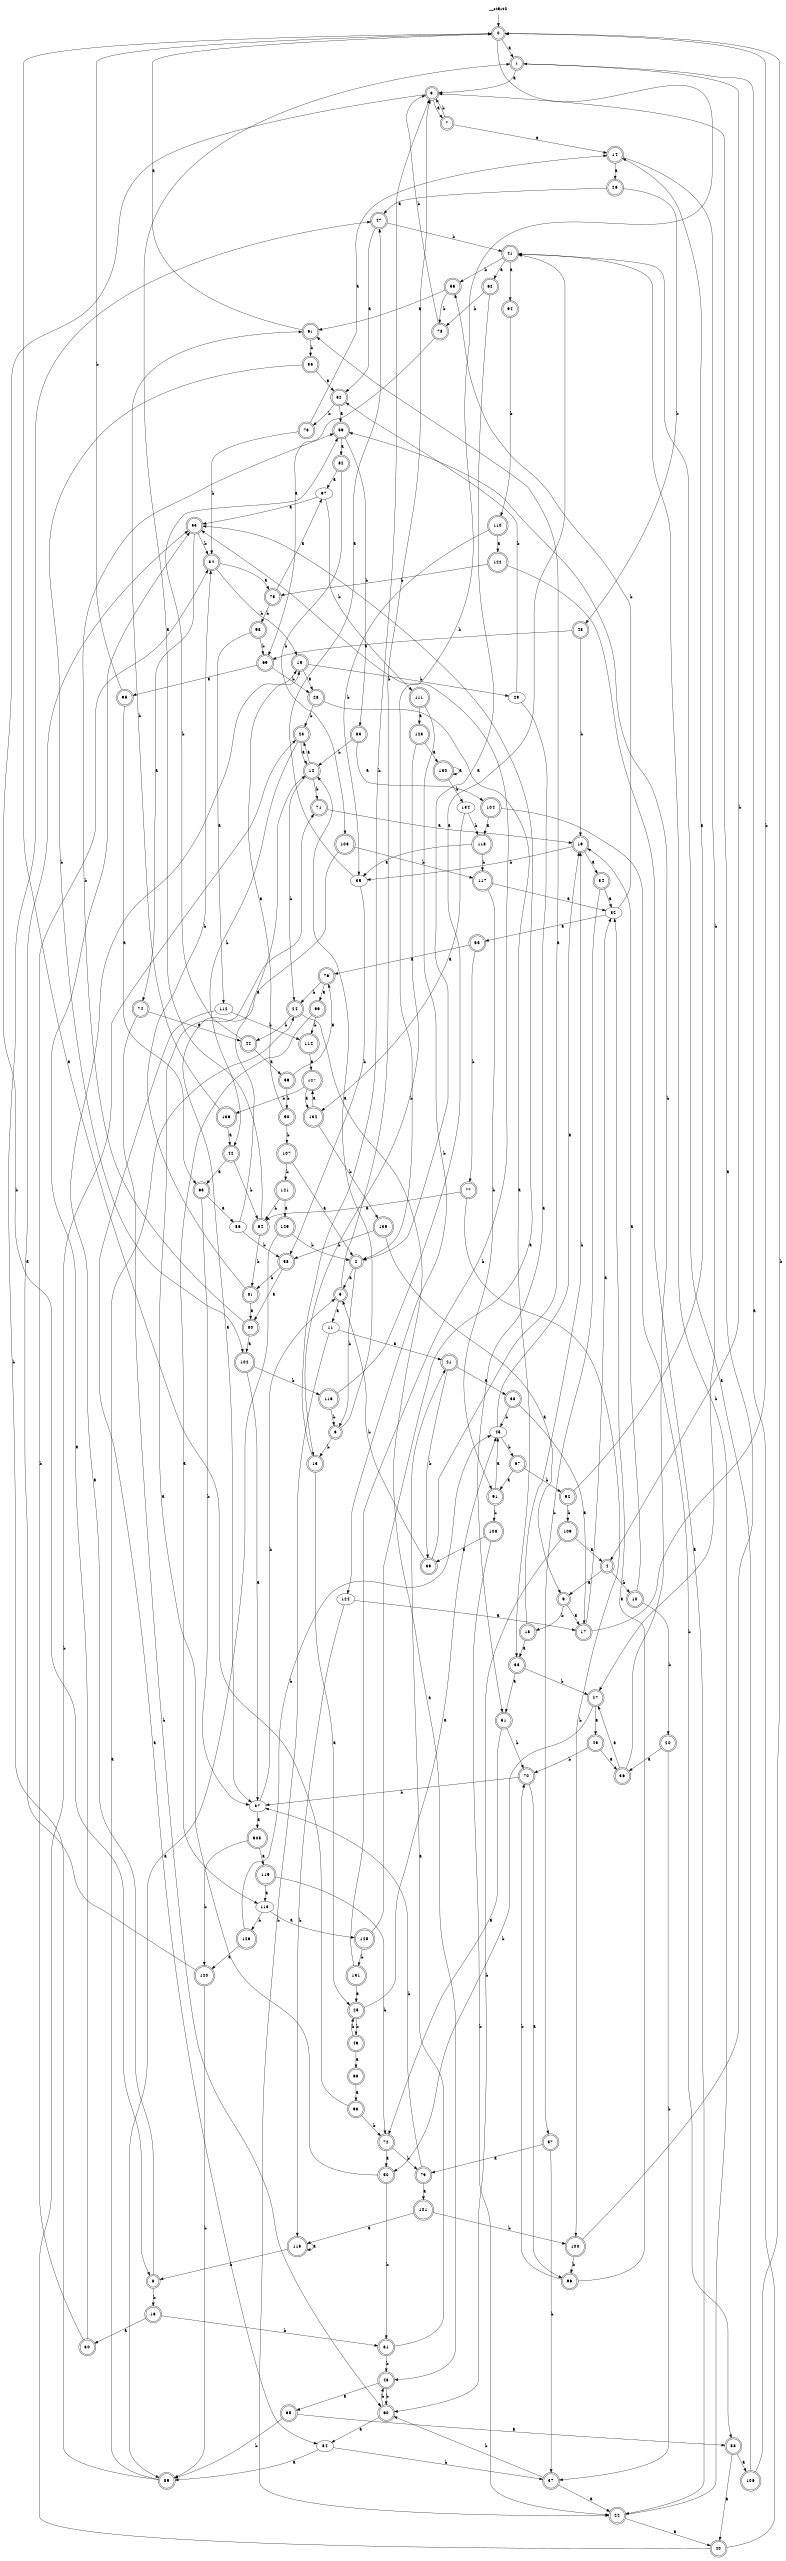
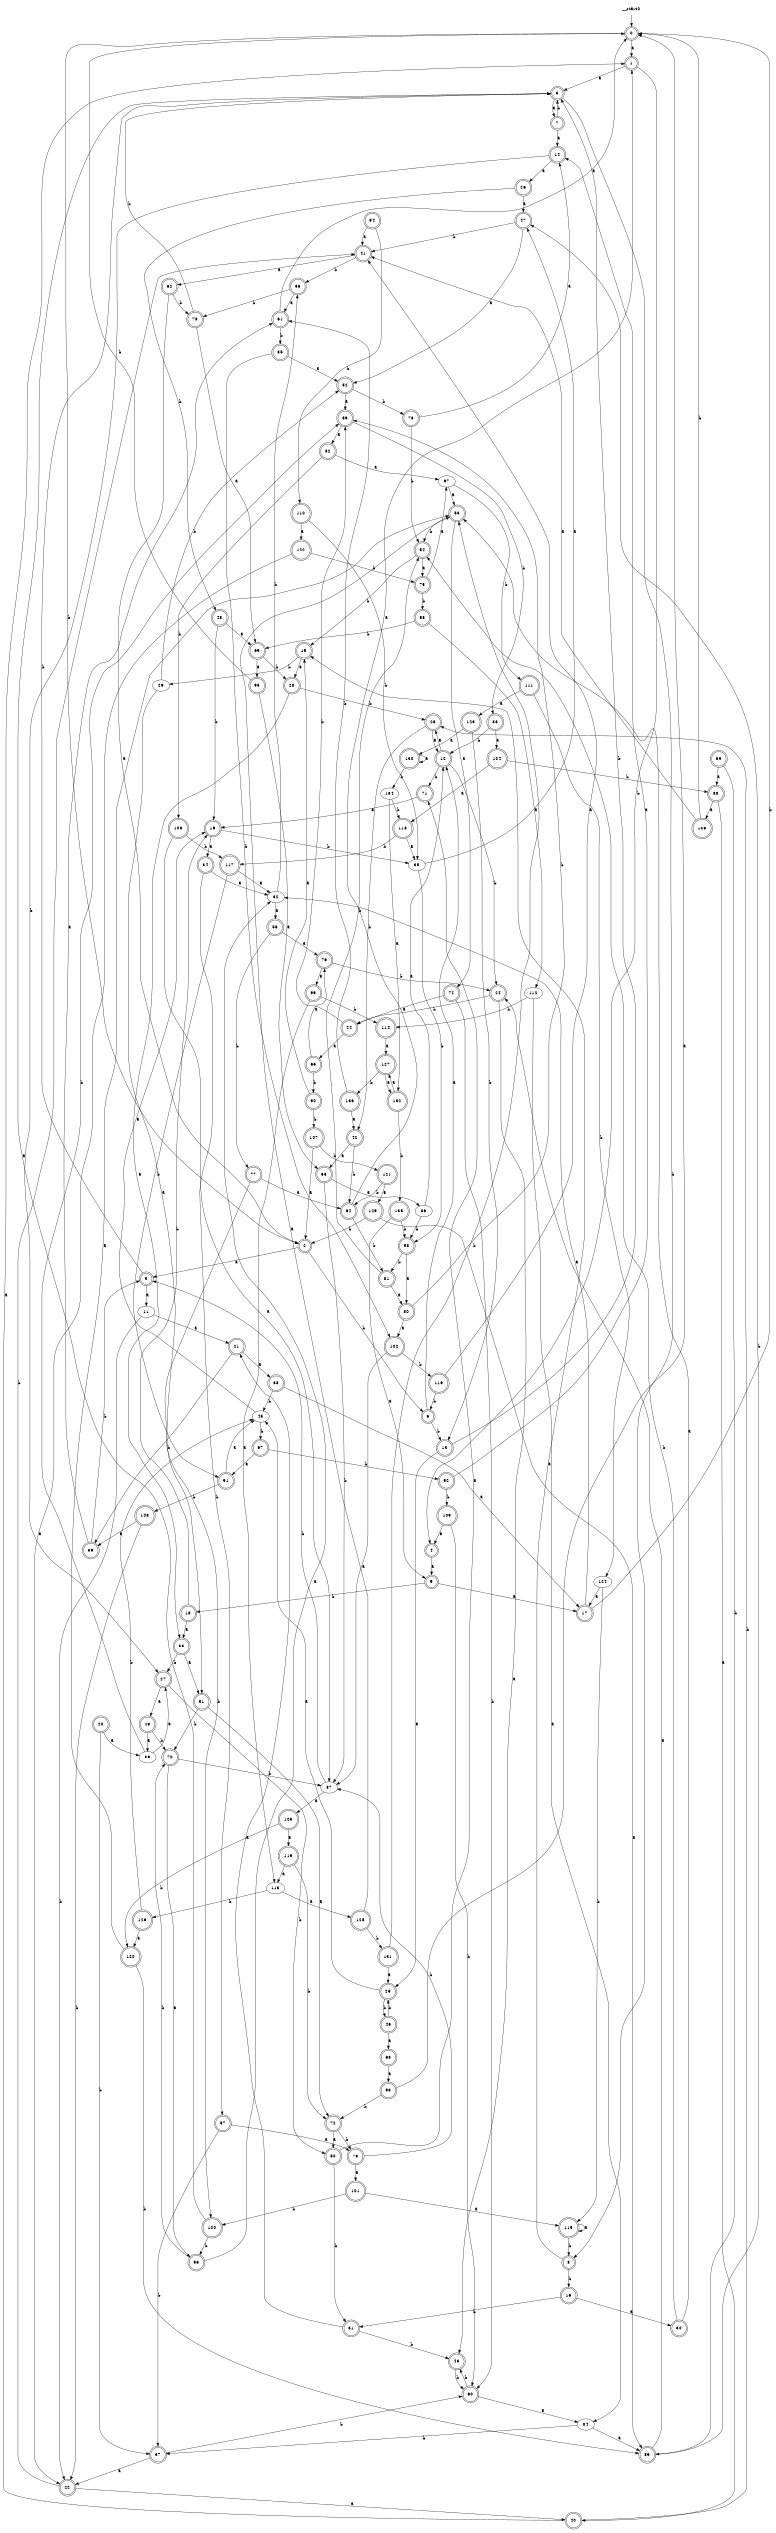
(510, 280) -> (364, 234)
(635, 1599) -> none
(622, 1776) -> (148, 1757)
(257, 1838) -> (288, 1819)
(339, 2396) -> none
